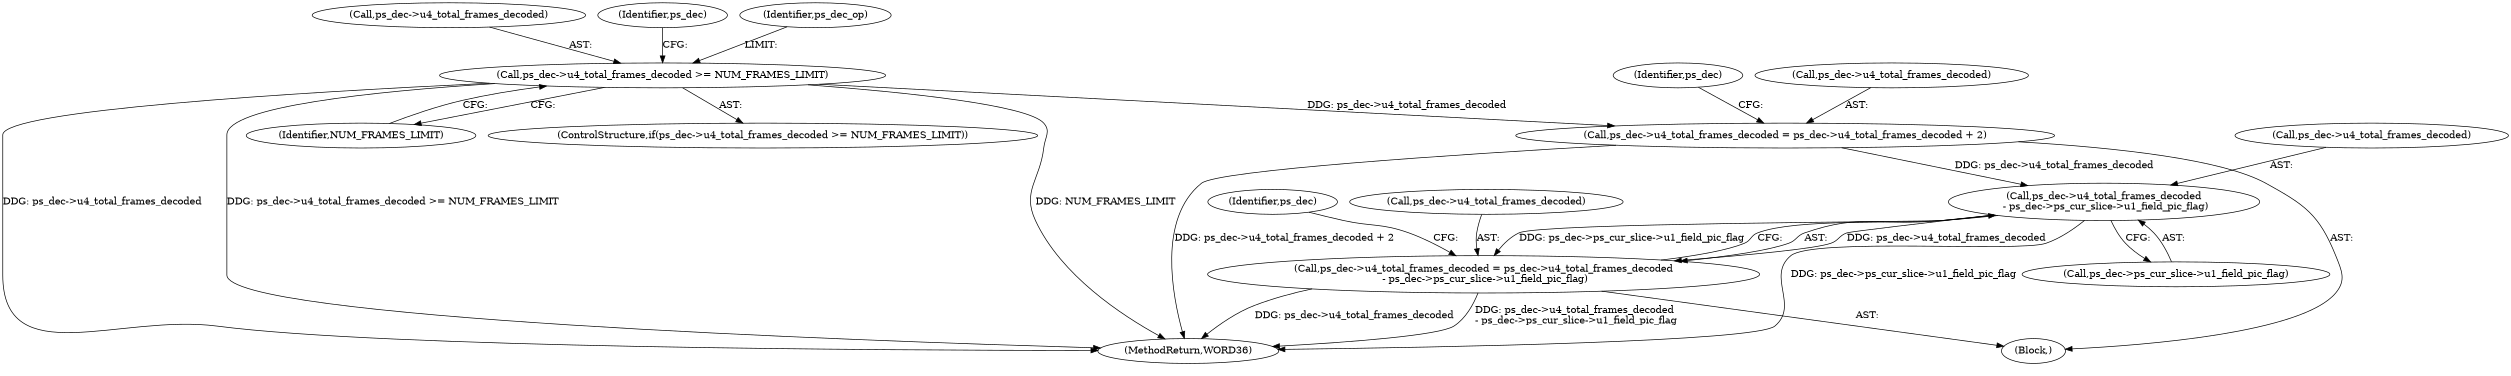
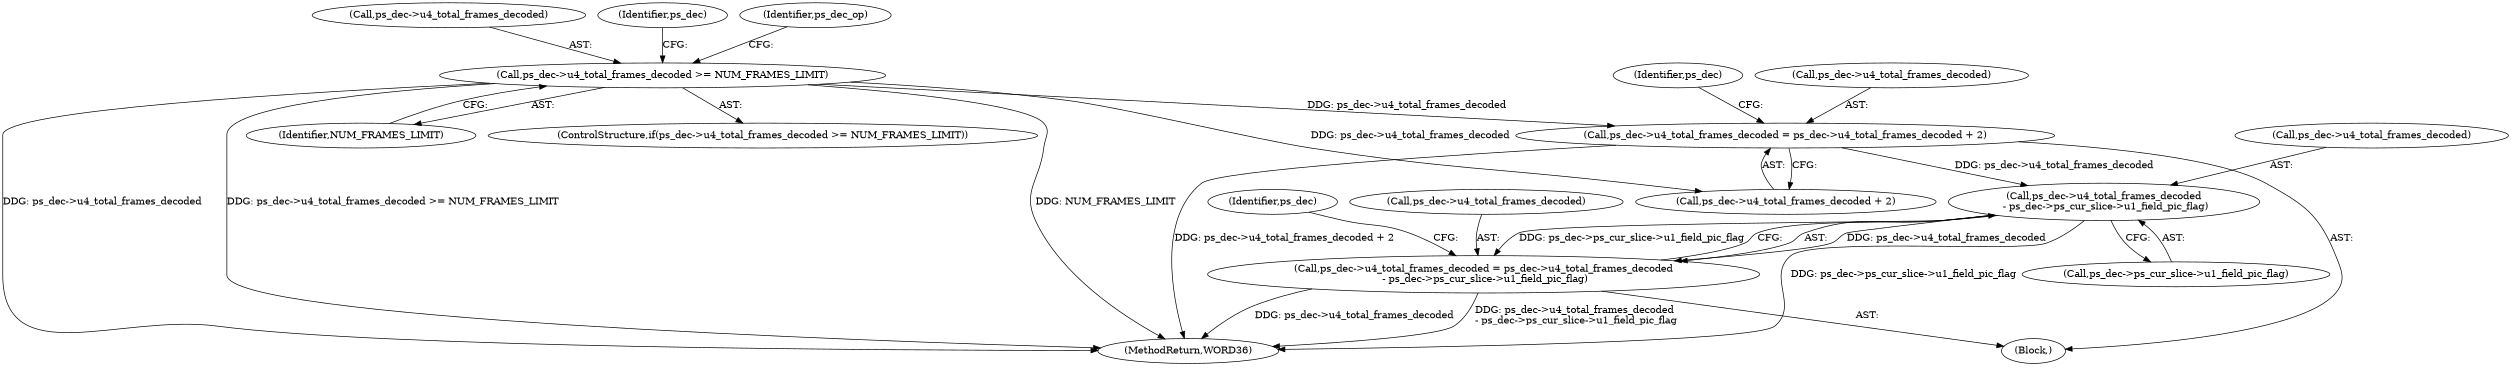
(763, 45) -> (763, 45)
(545, 105) -> (545, 105)
none -> (1786, 202)
